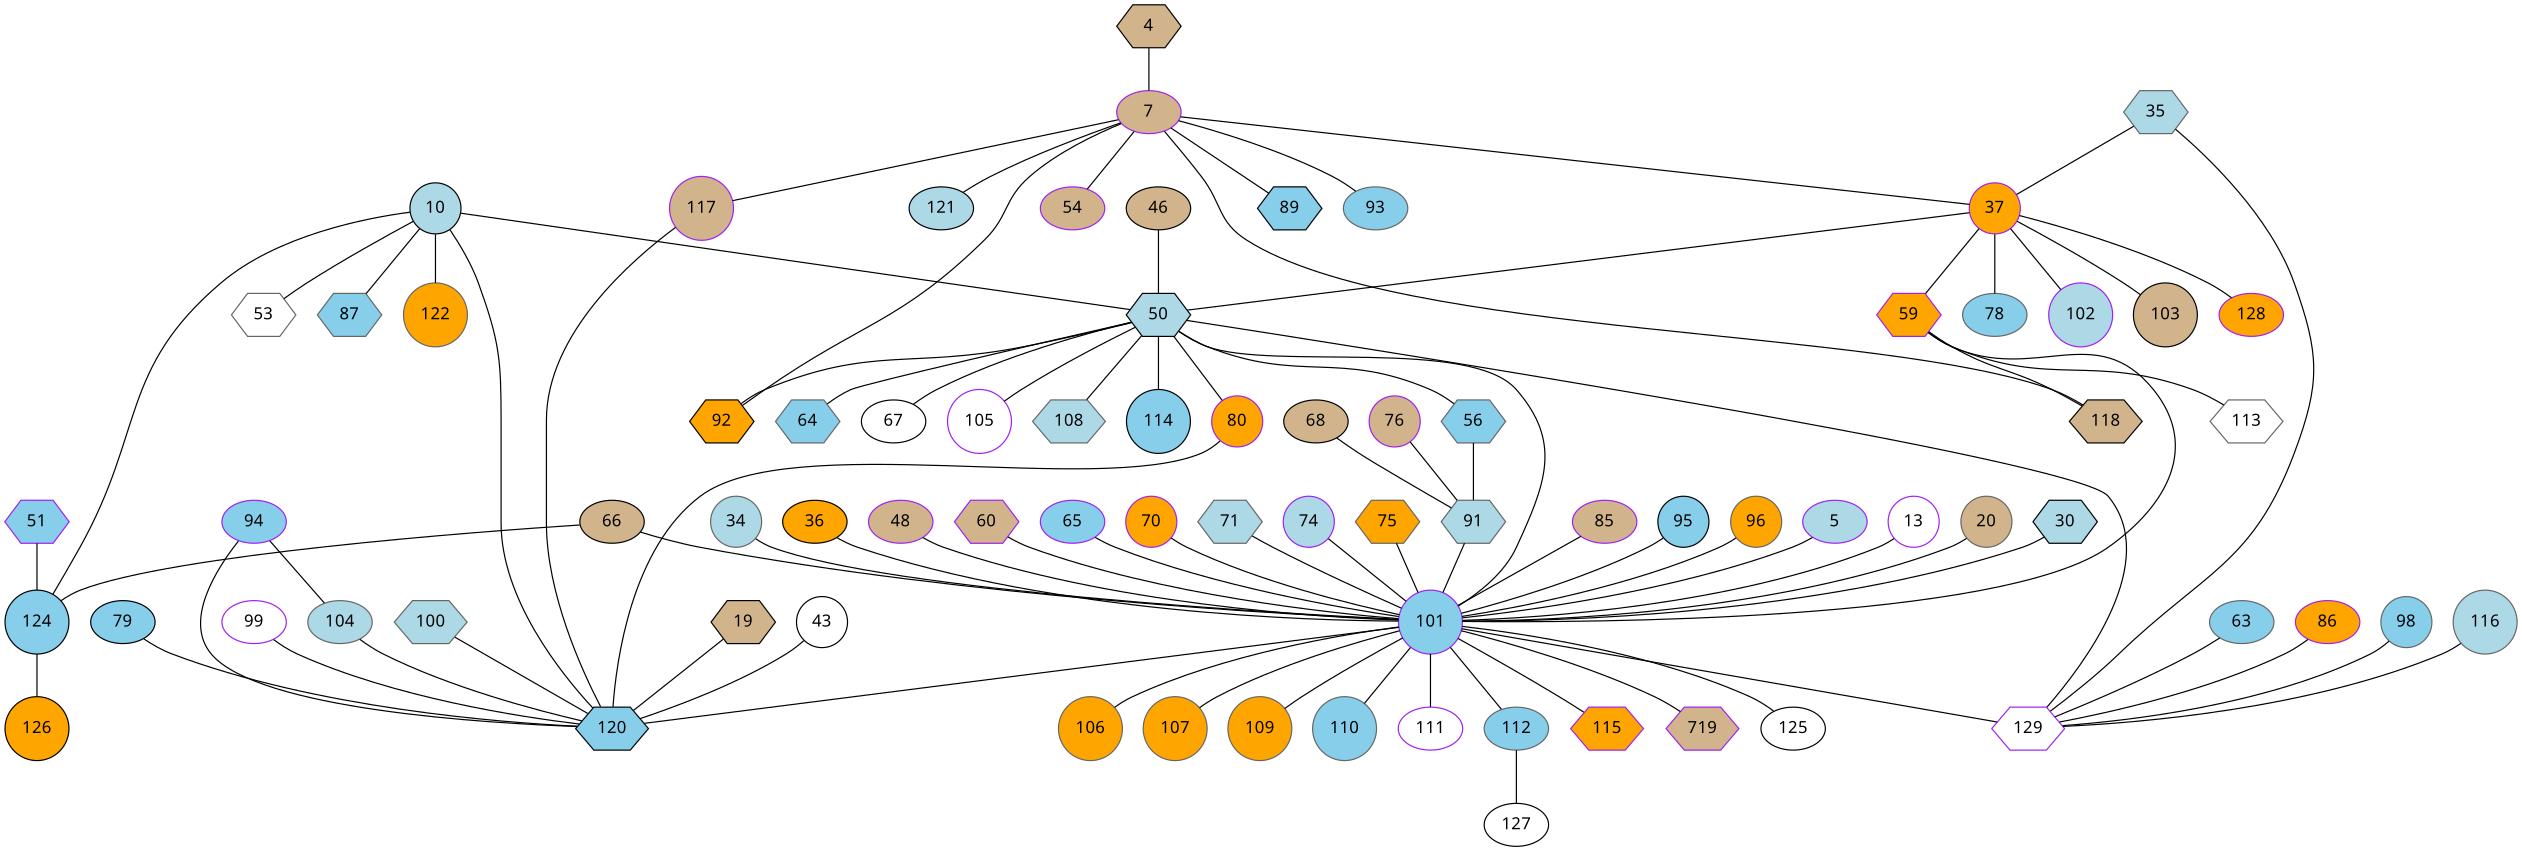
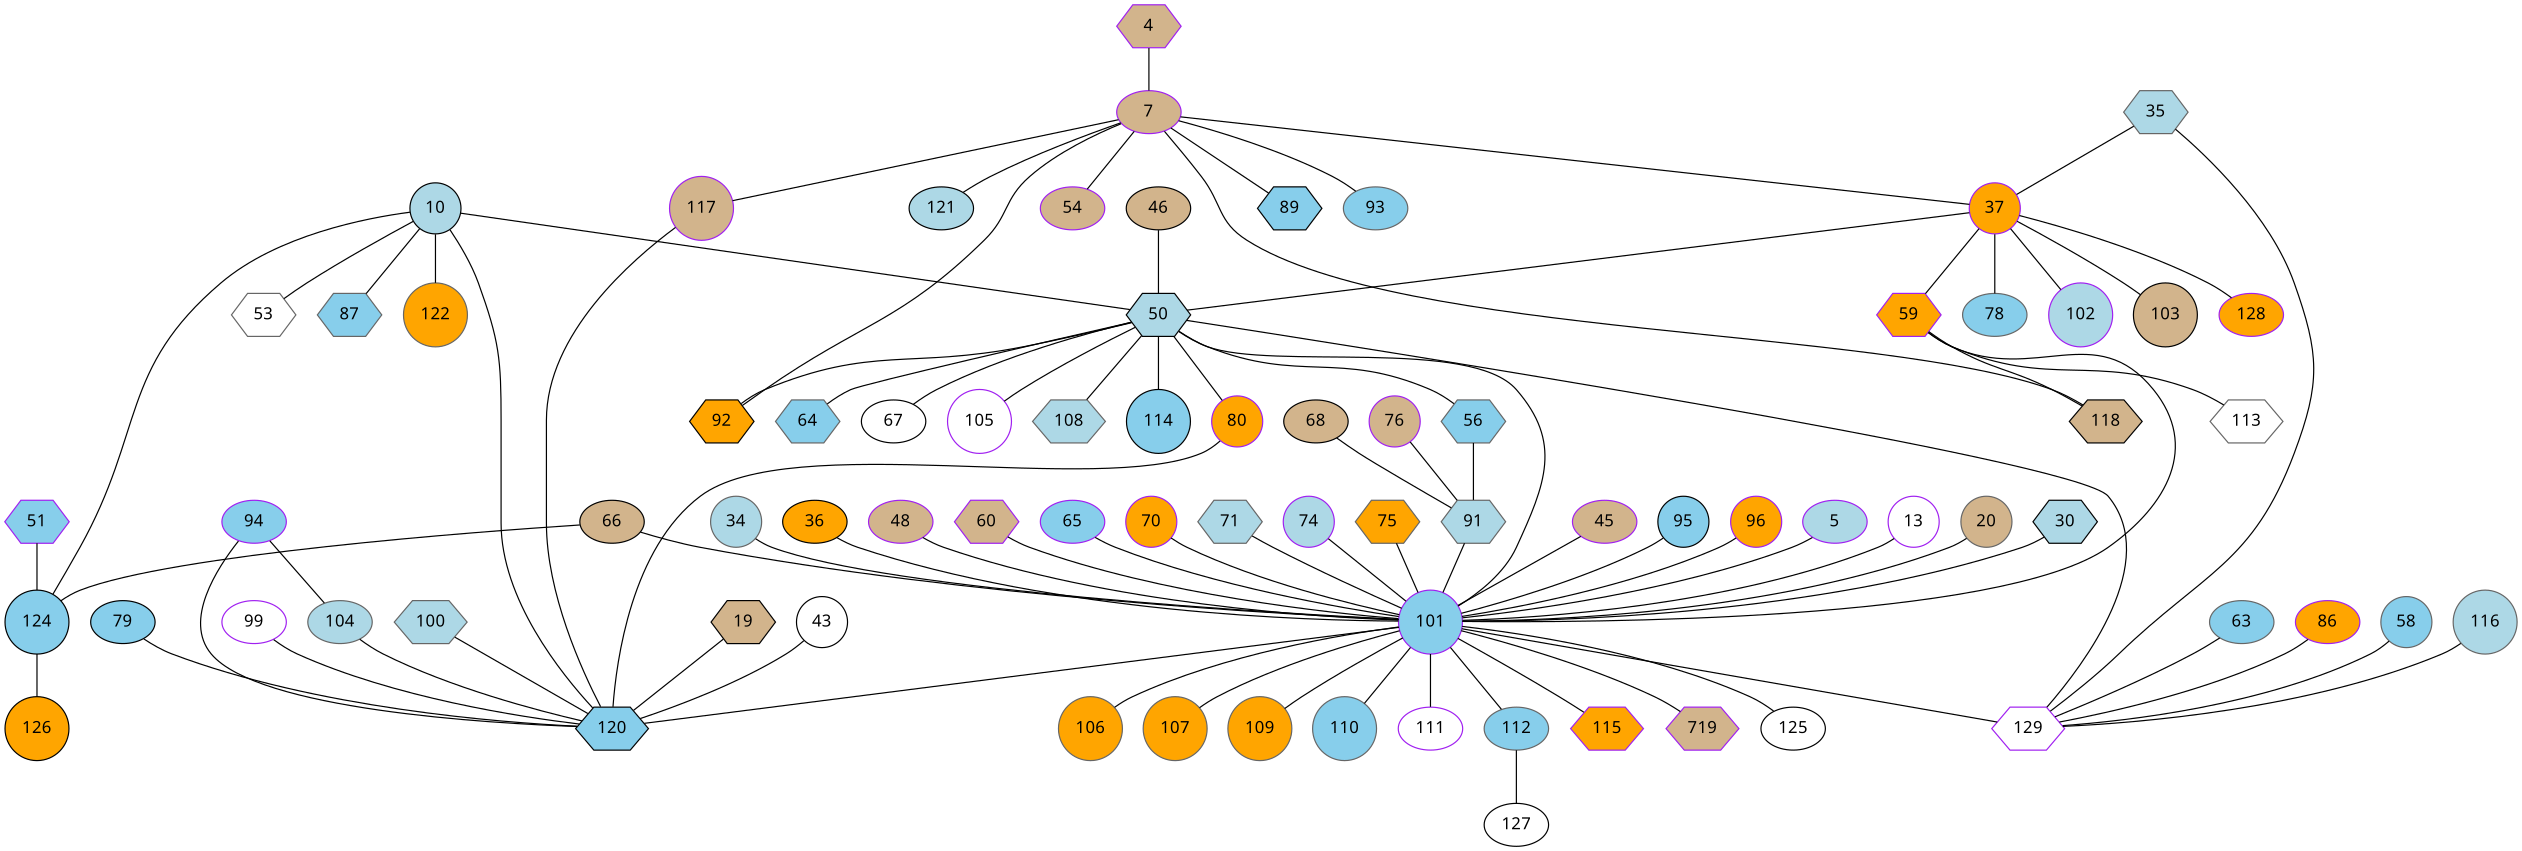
(1149, 26) -> (1149, 26)
(1605, 522) -> (1605, 522)
(1756, 522) -> (1756, 522)
(2406, 622) -> (2406, 622)
